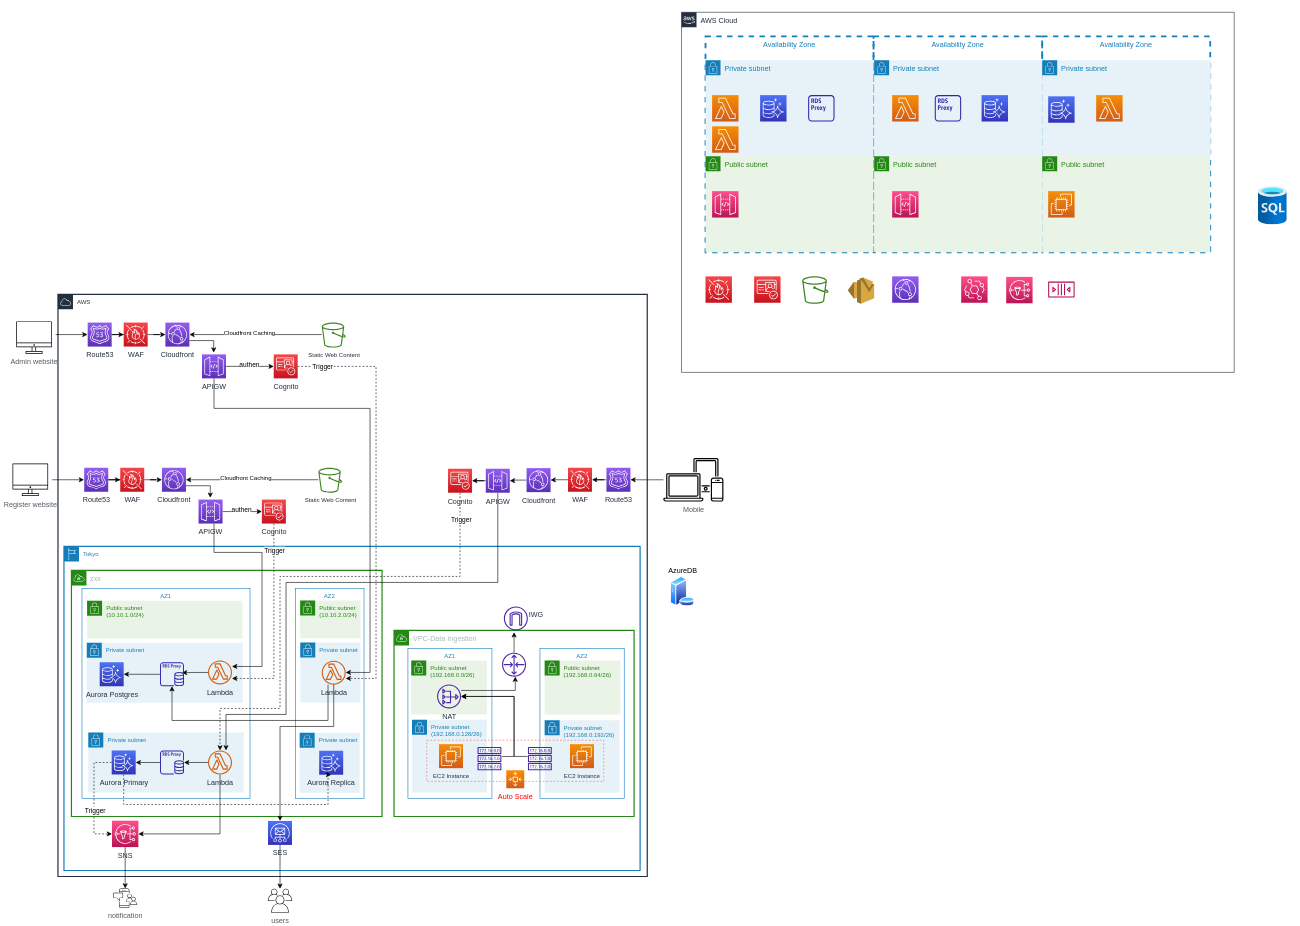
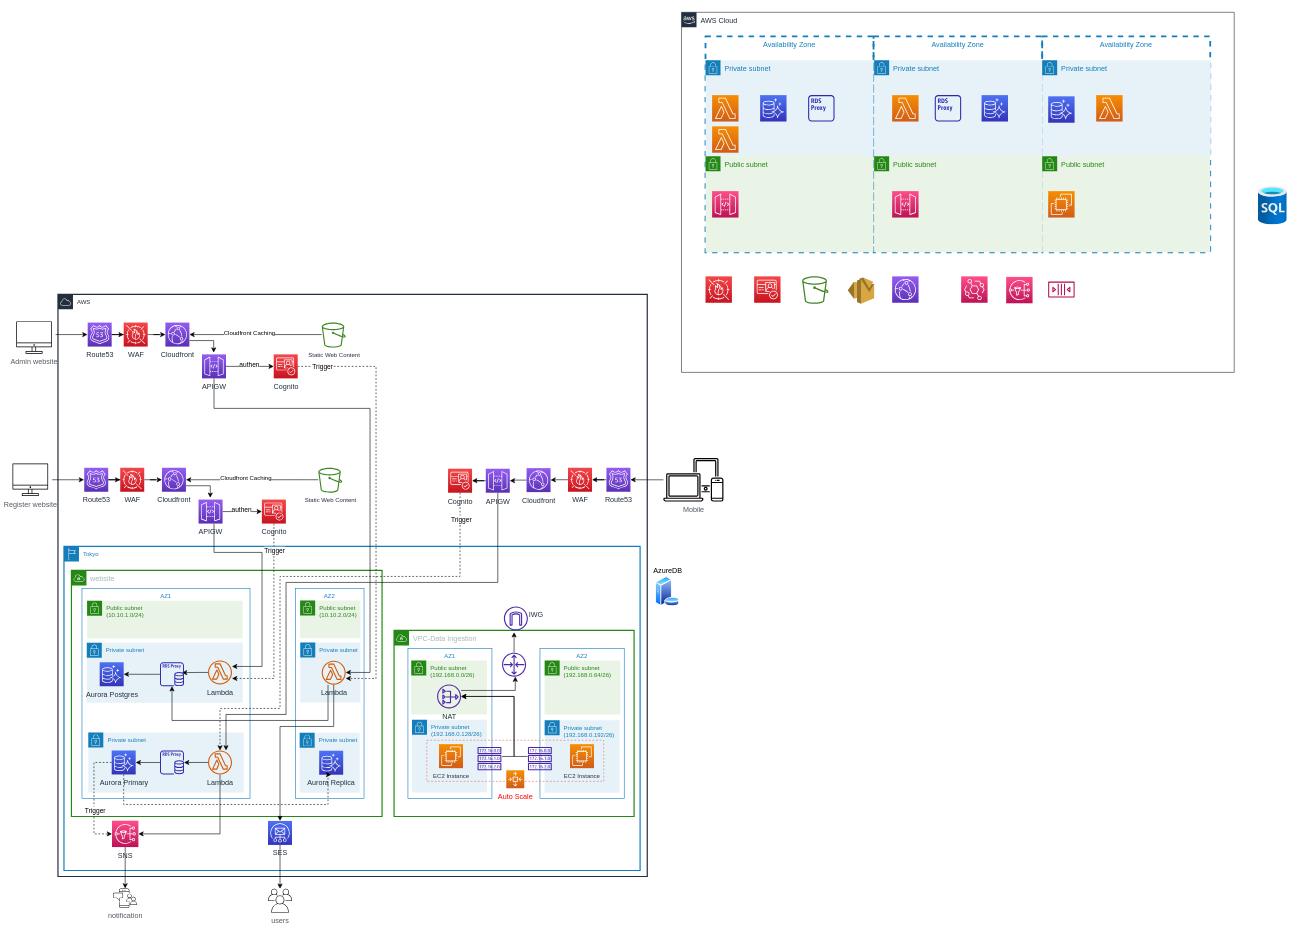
(96, 579) -> (103, 579)
(682, 591) -> (667, 591)
